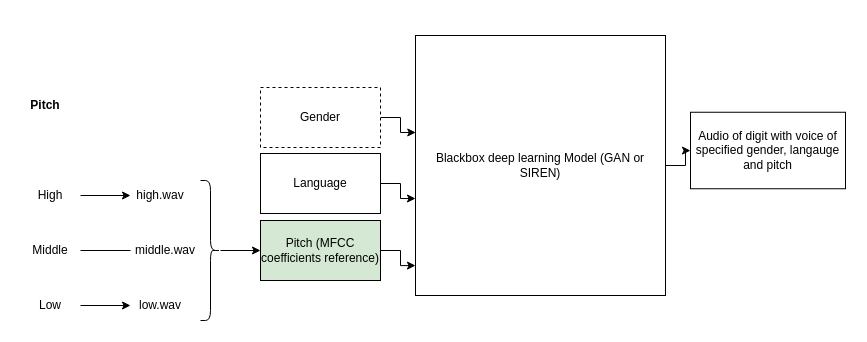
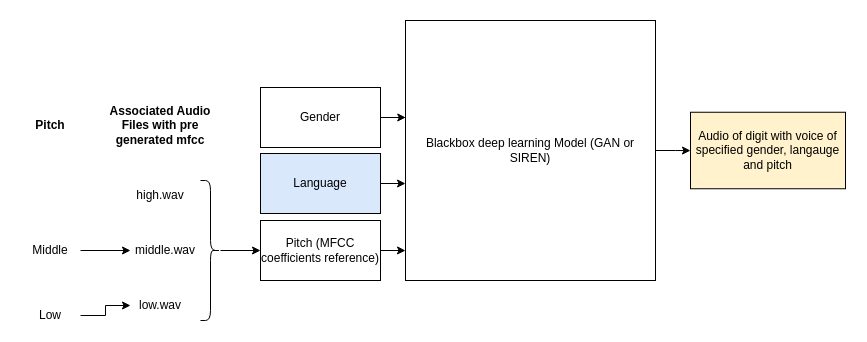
(46, 106) -> (51, 126)
(321, 118) -> (321, 118)
none -> (161, 126)
(768, 151) -> (768, 151)
(541, 166) -> (531, 151)
(321, 184) -> (321, 184)
(51, 196) -> none
(102, 196) -> none
(125, 251) -> (122, 251)
(321, 251) -> (321, 251)
(51, 306) -> (51, 316)
